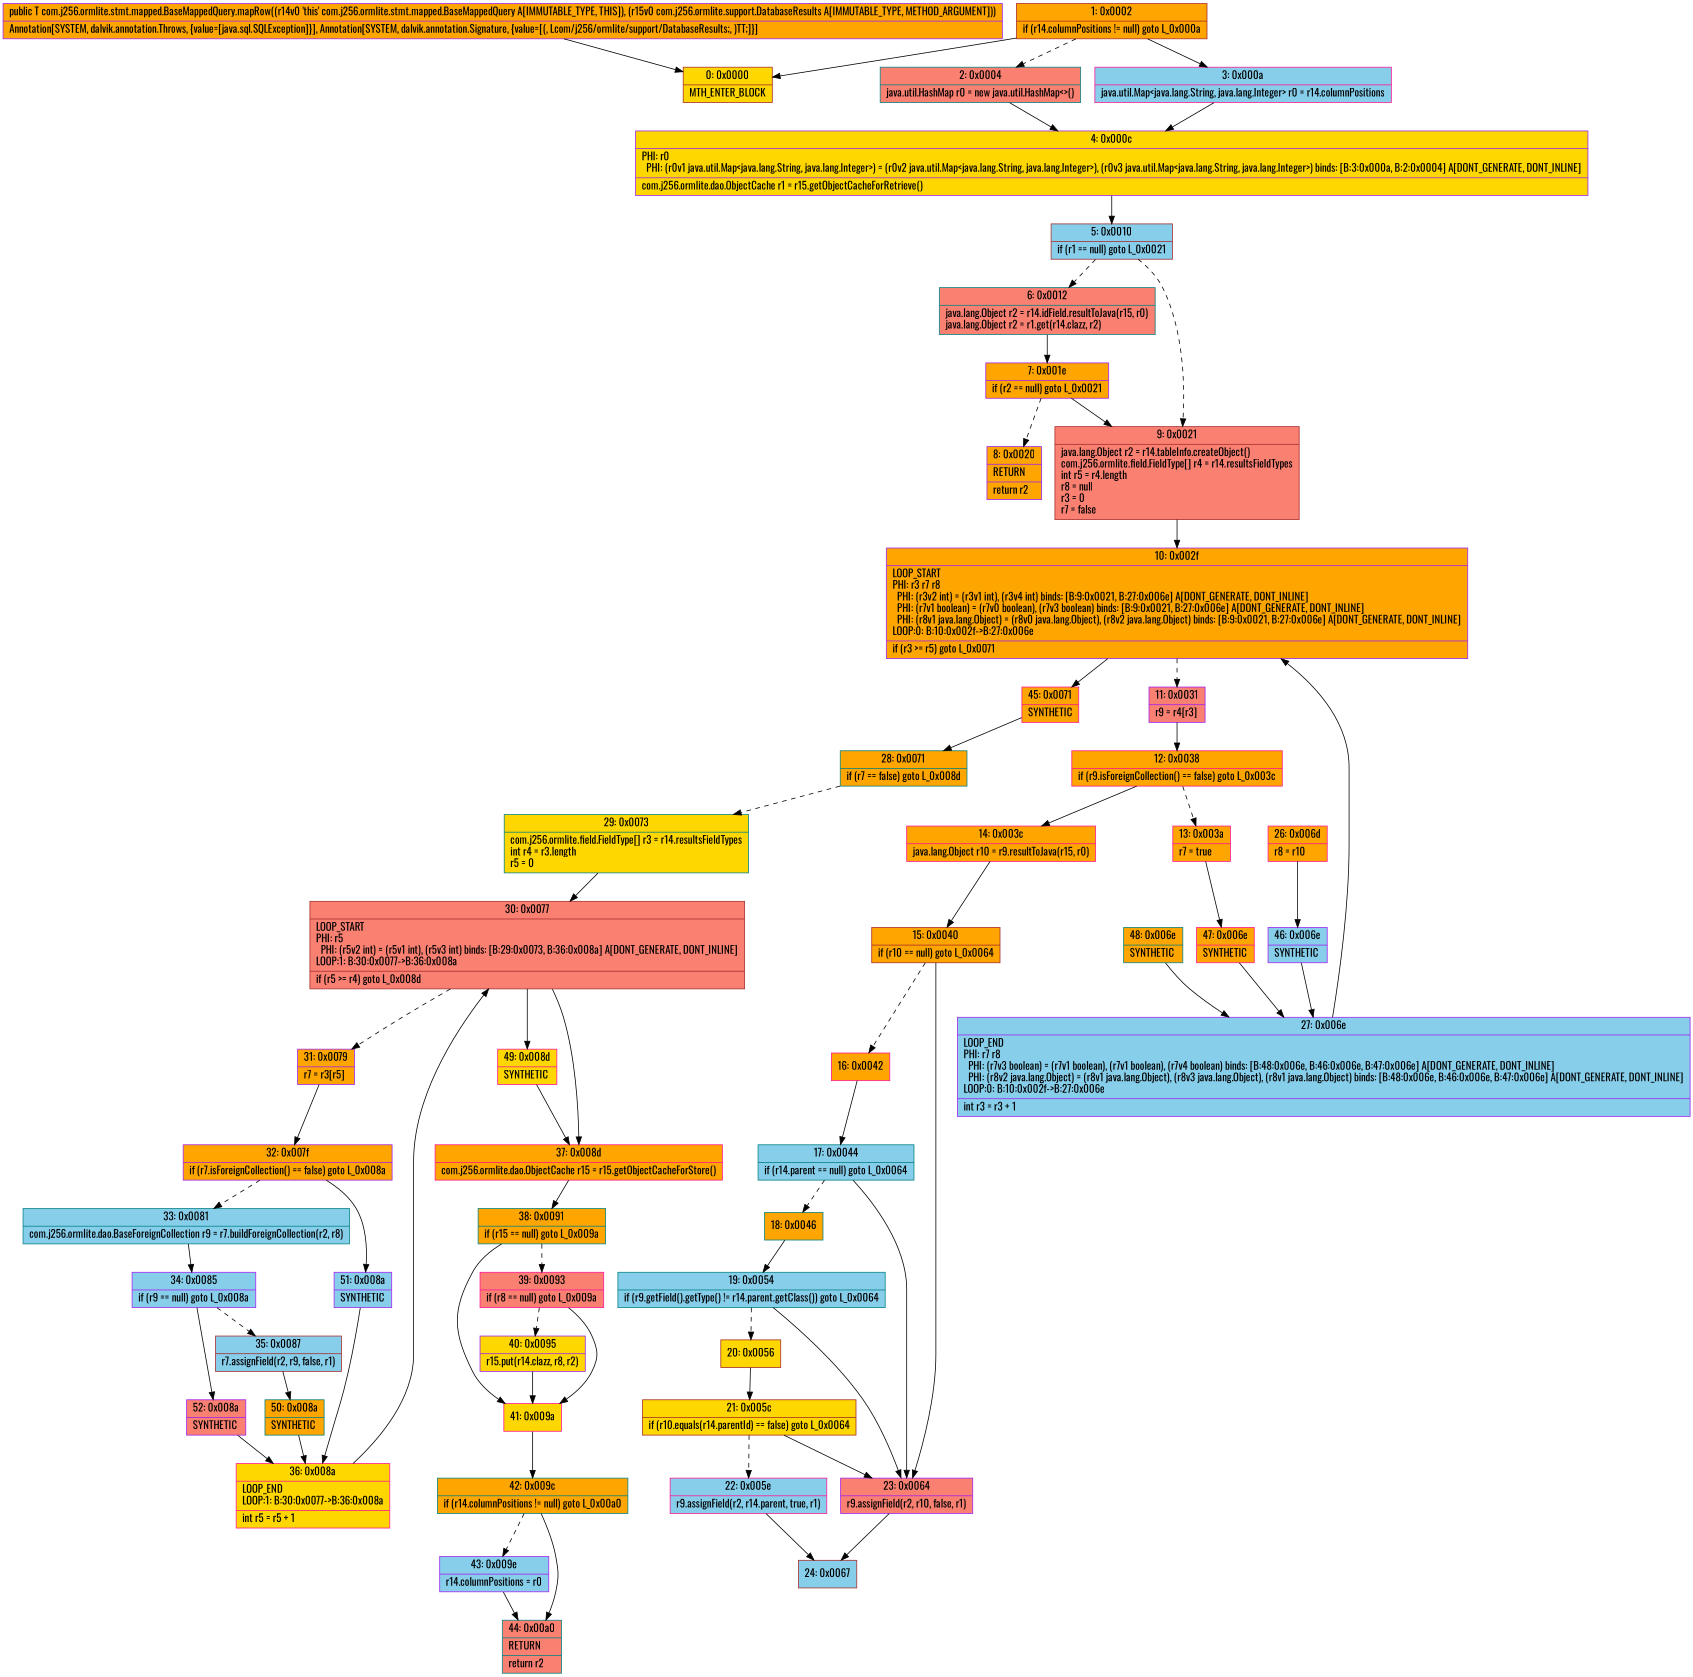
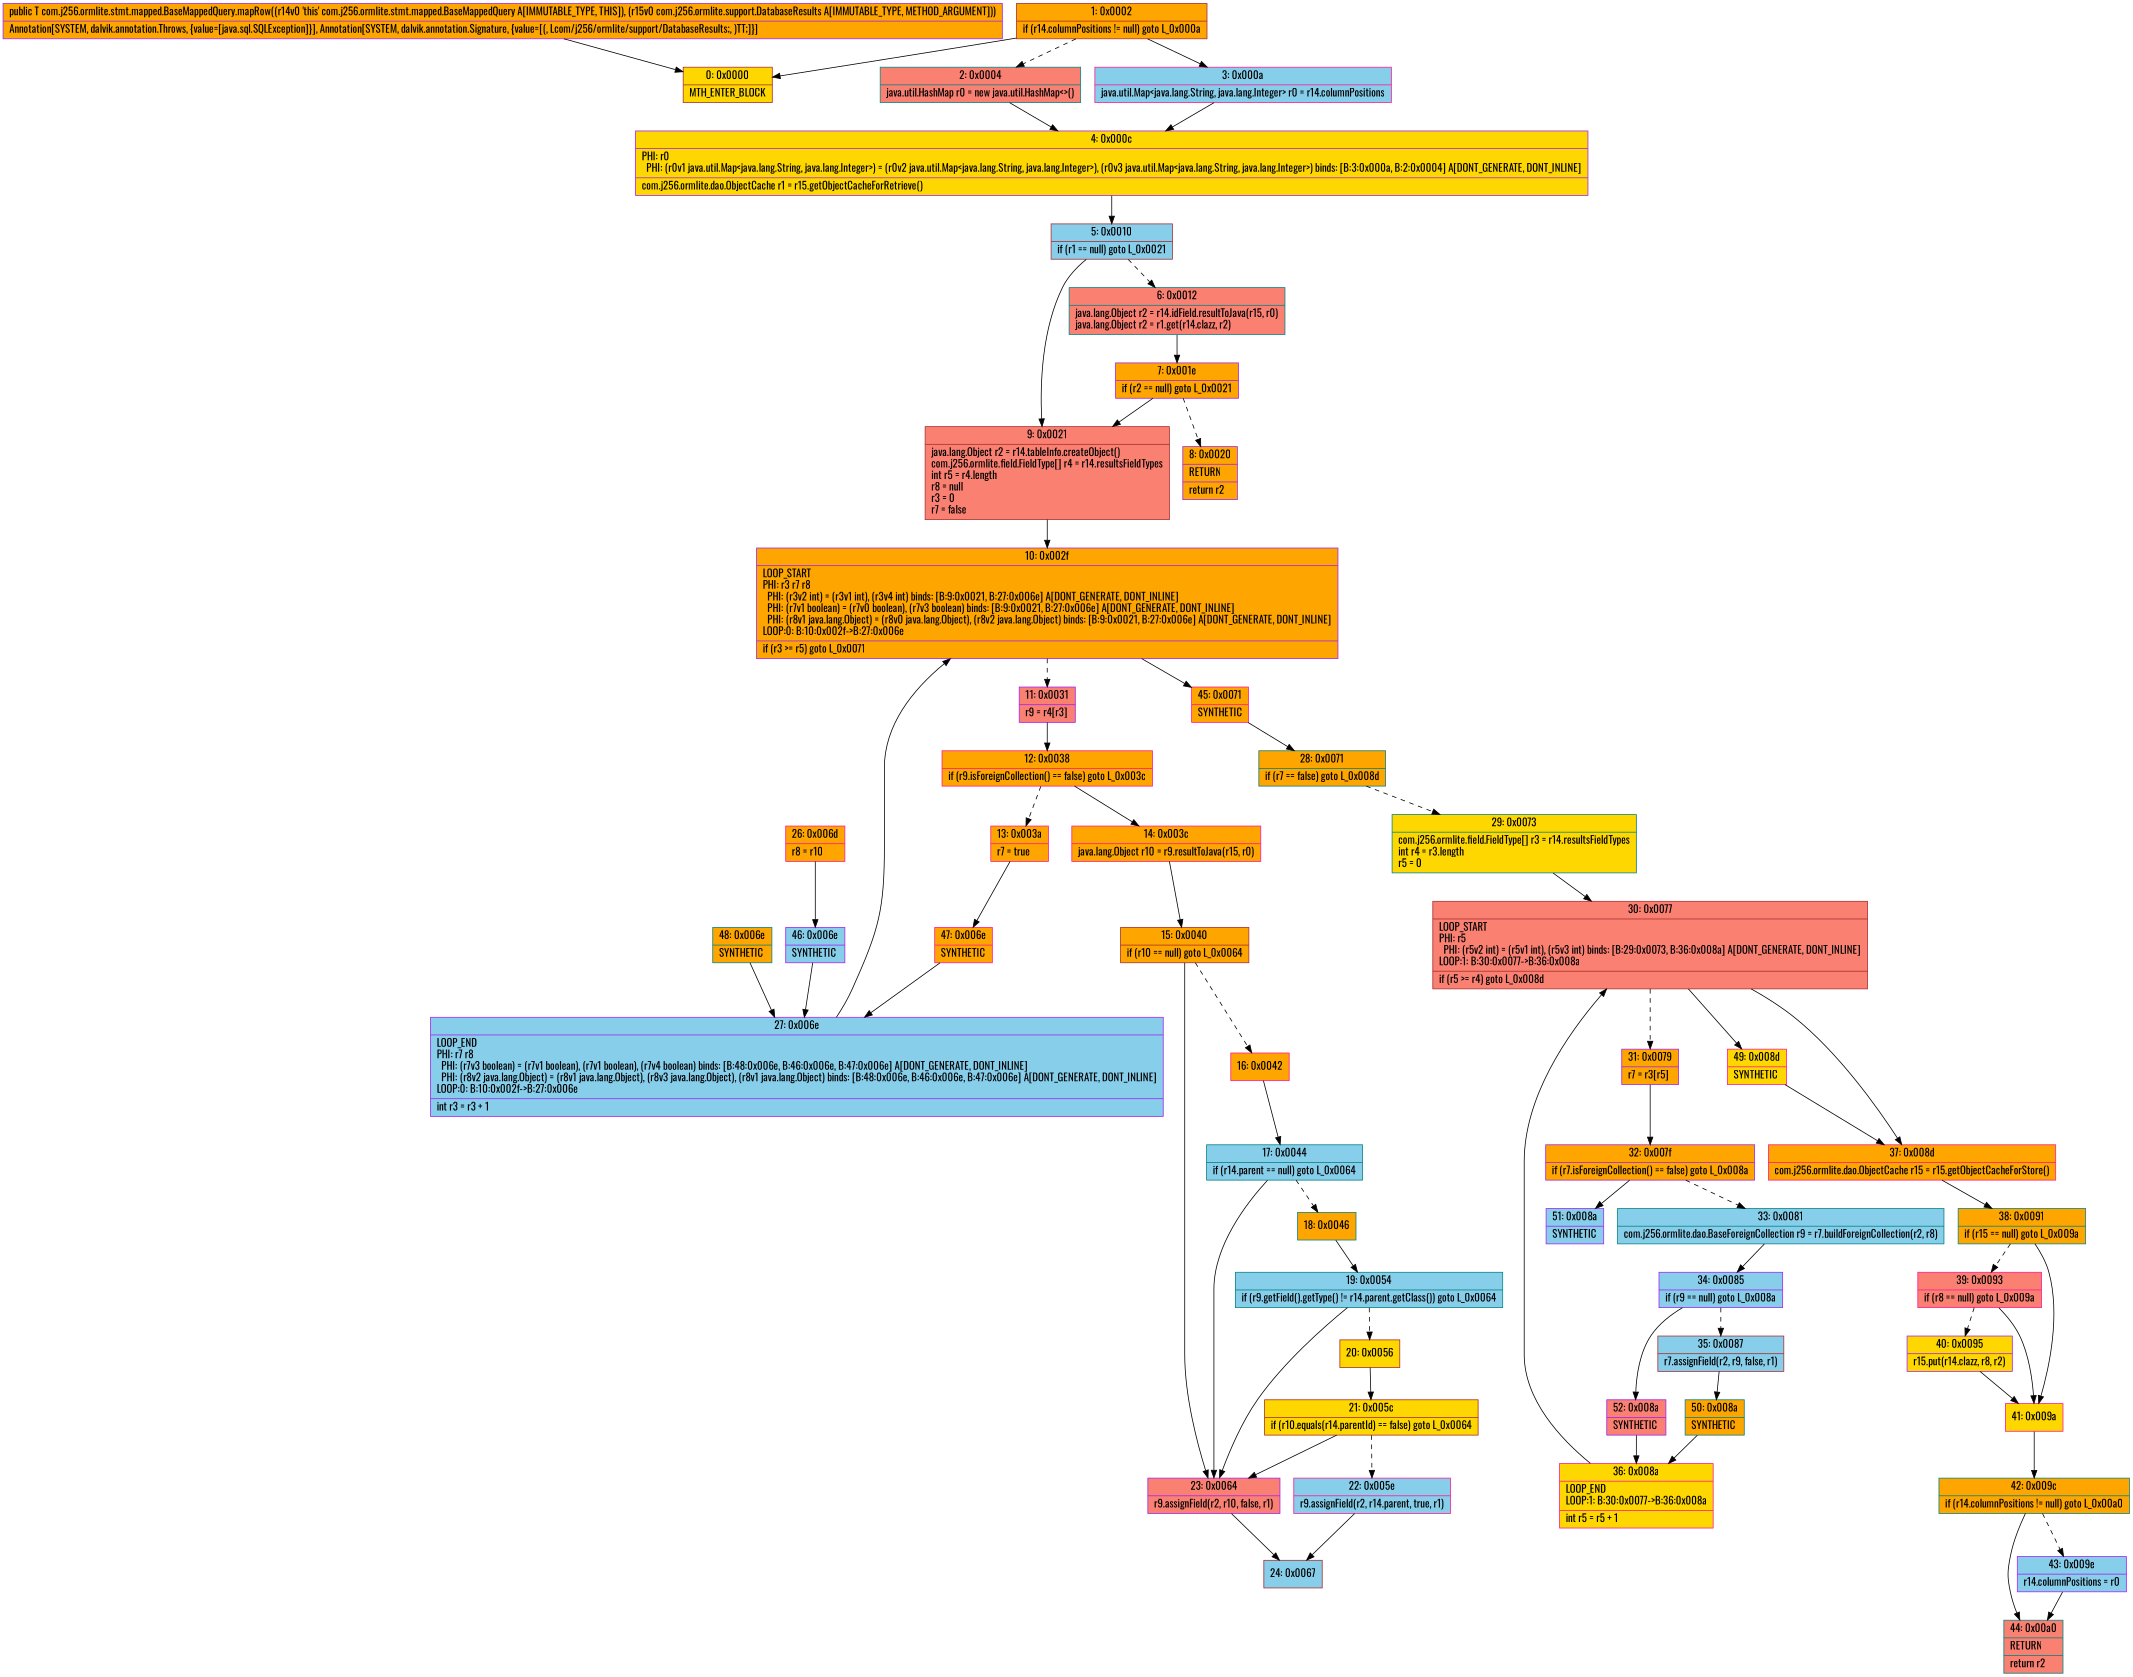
(1178, 333) -> (1047, 334)
(346, 1383) -> none
